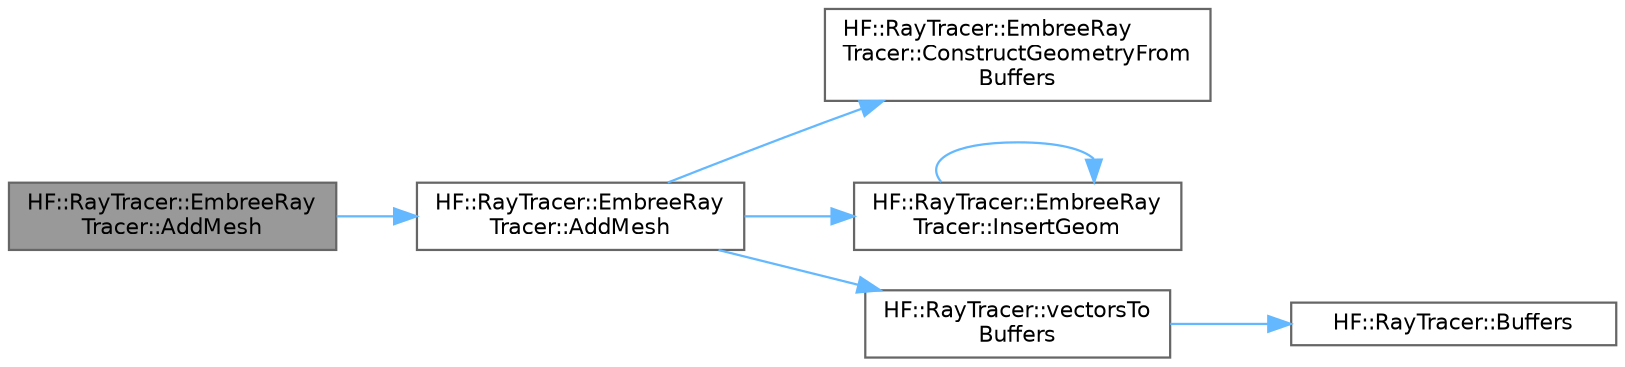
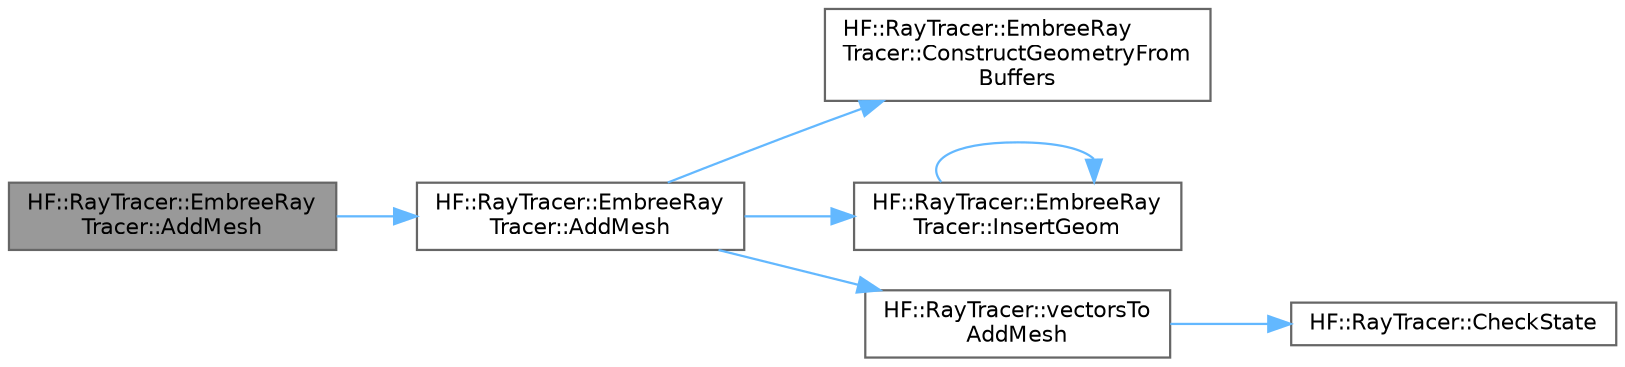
(1018, 324) -> (1018, 324)
(1454, 324) -> (1454, 324)
